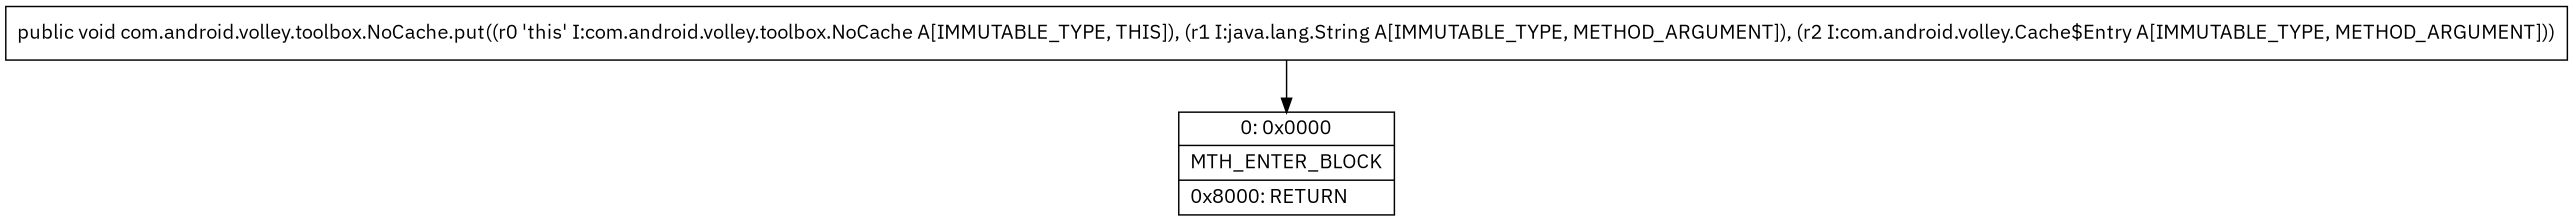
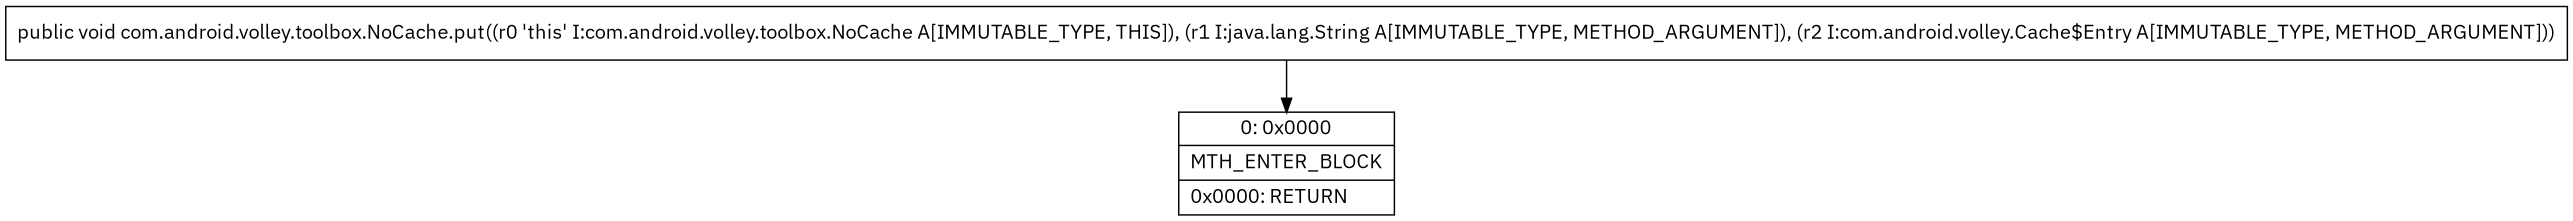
(1276, 197) -> (1276, 197)
